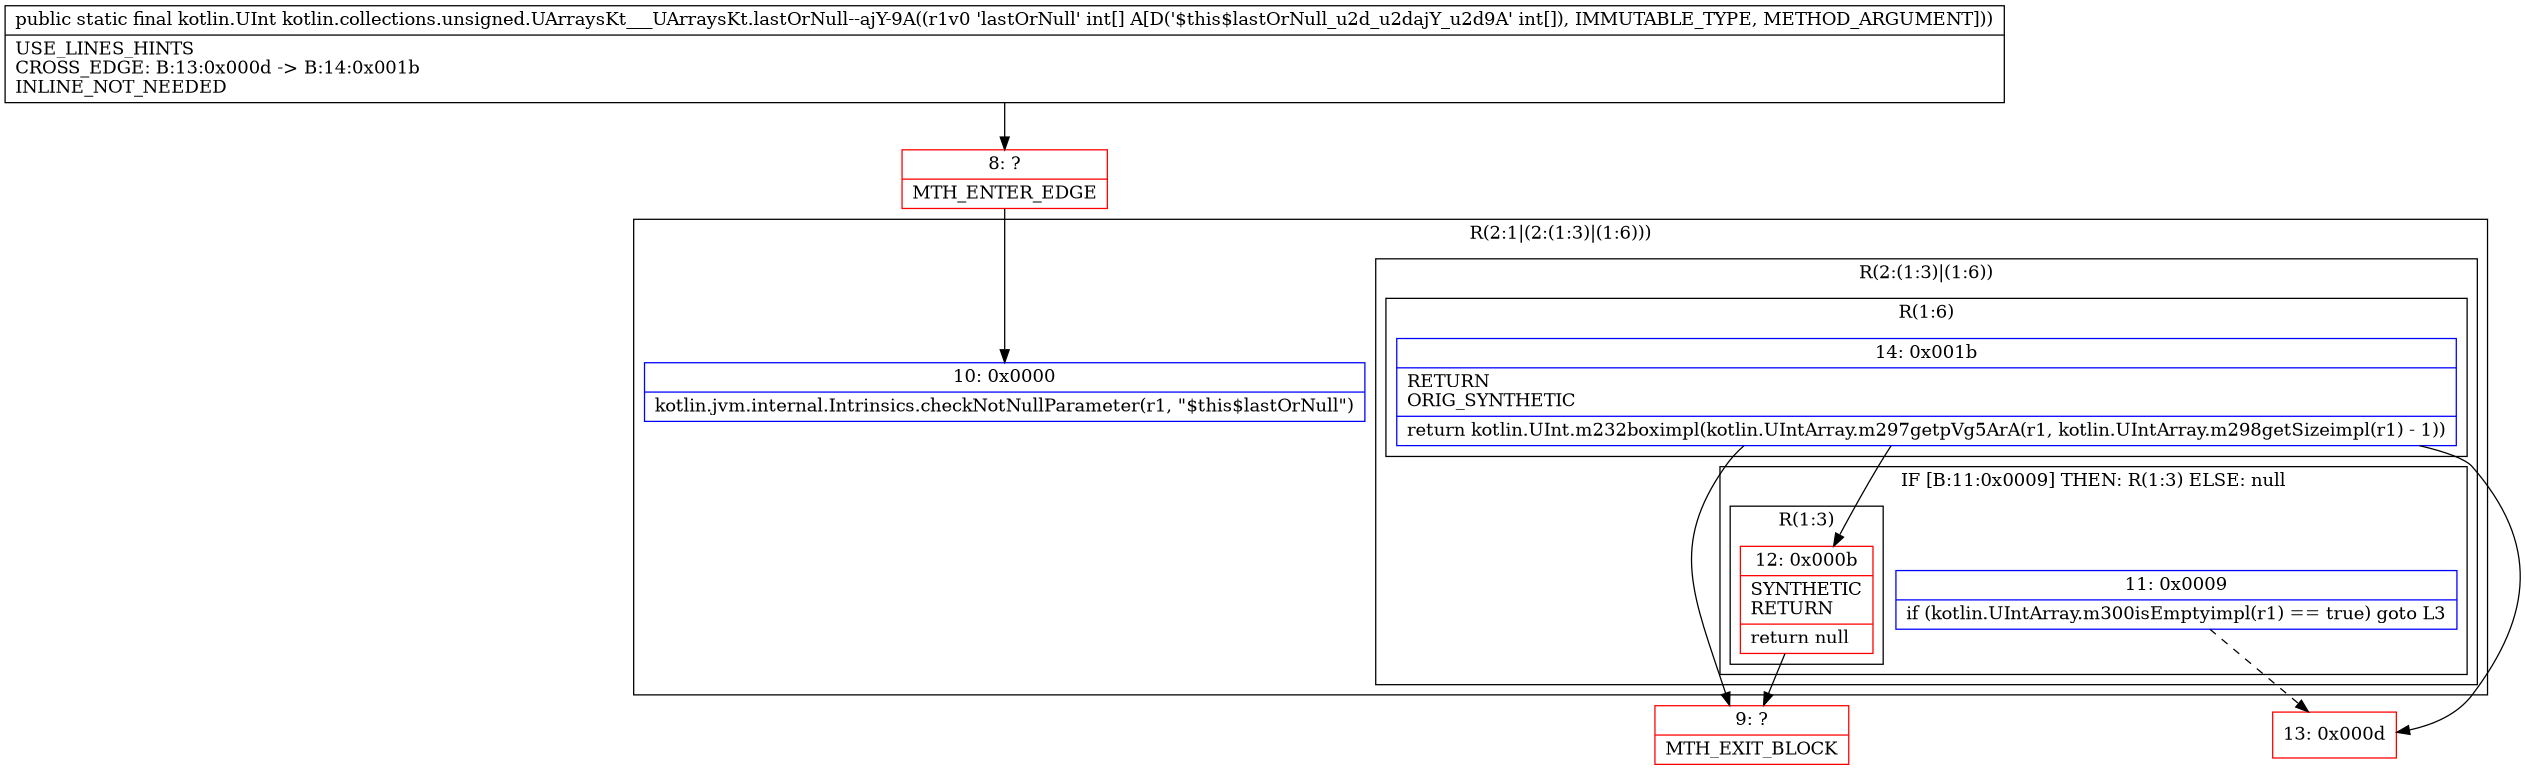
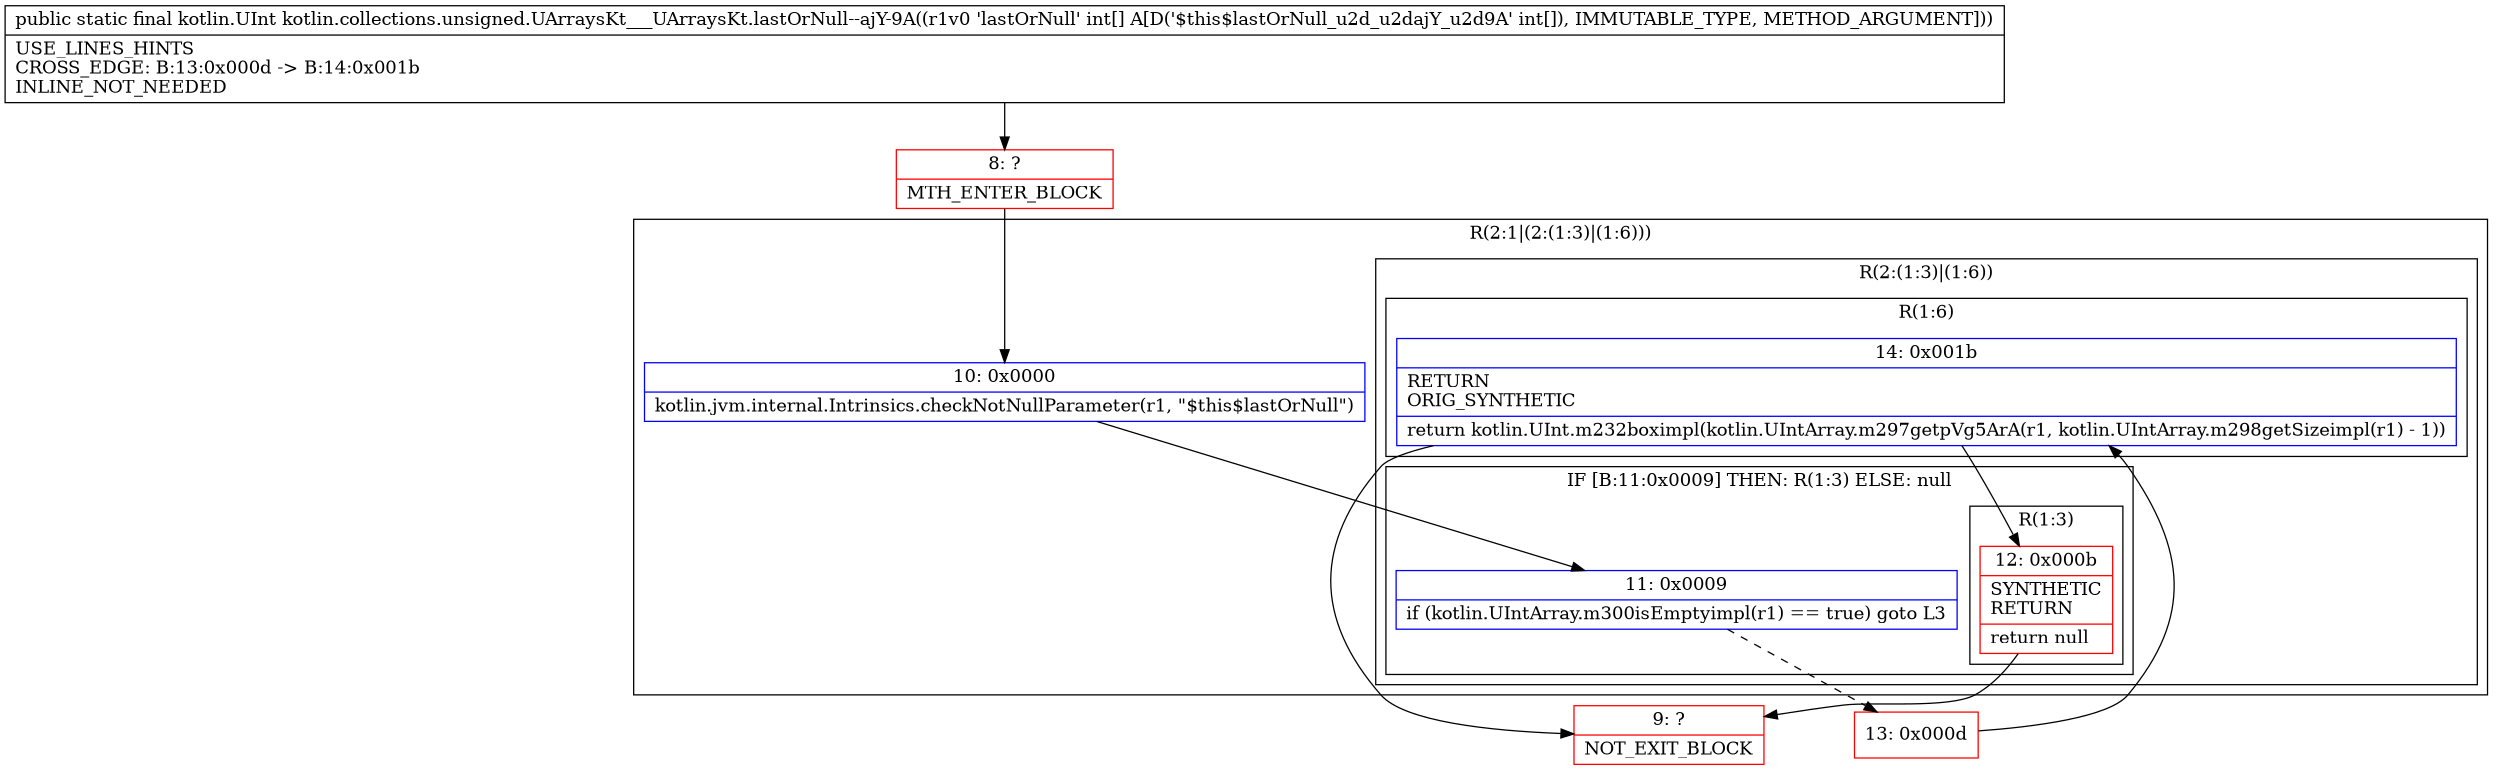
(1005, 193) -> (1005, 193)
none -> (1335, 494)
(2519, 588) -> (2158, 649)
(1752, 749) -> (1669, 749)
